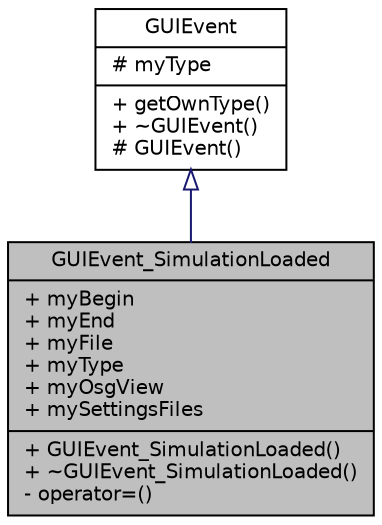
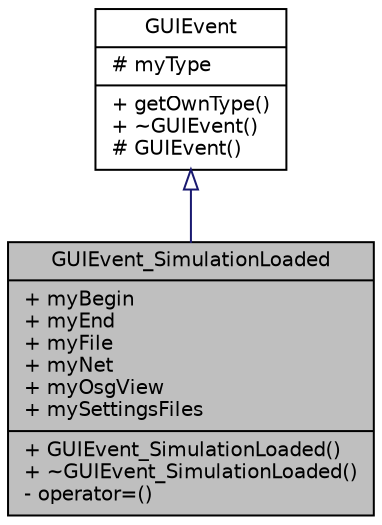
(74, 366) -> (69, 366)
